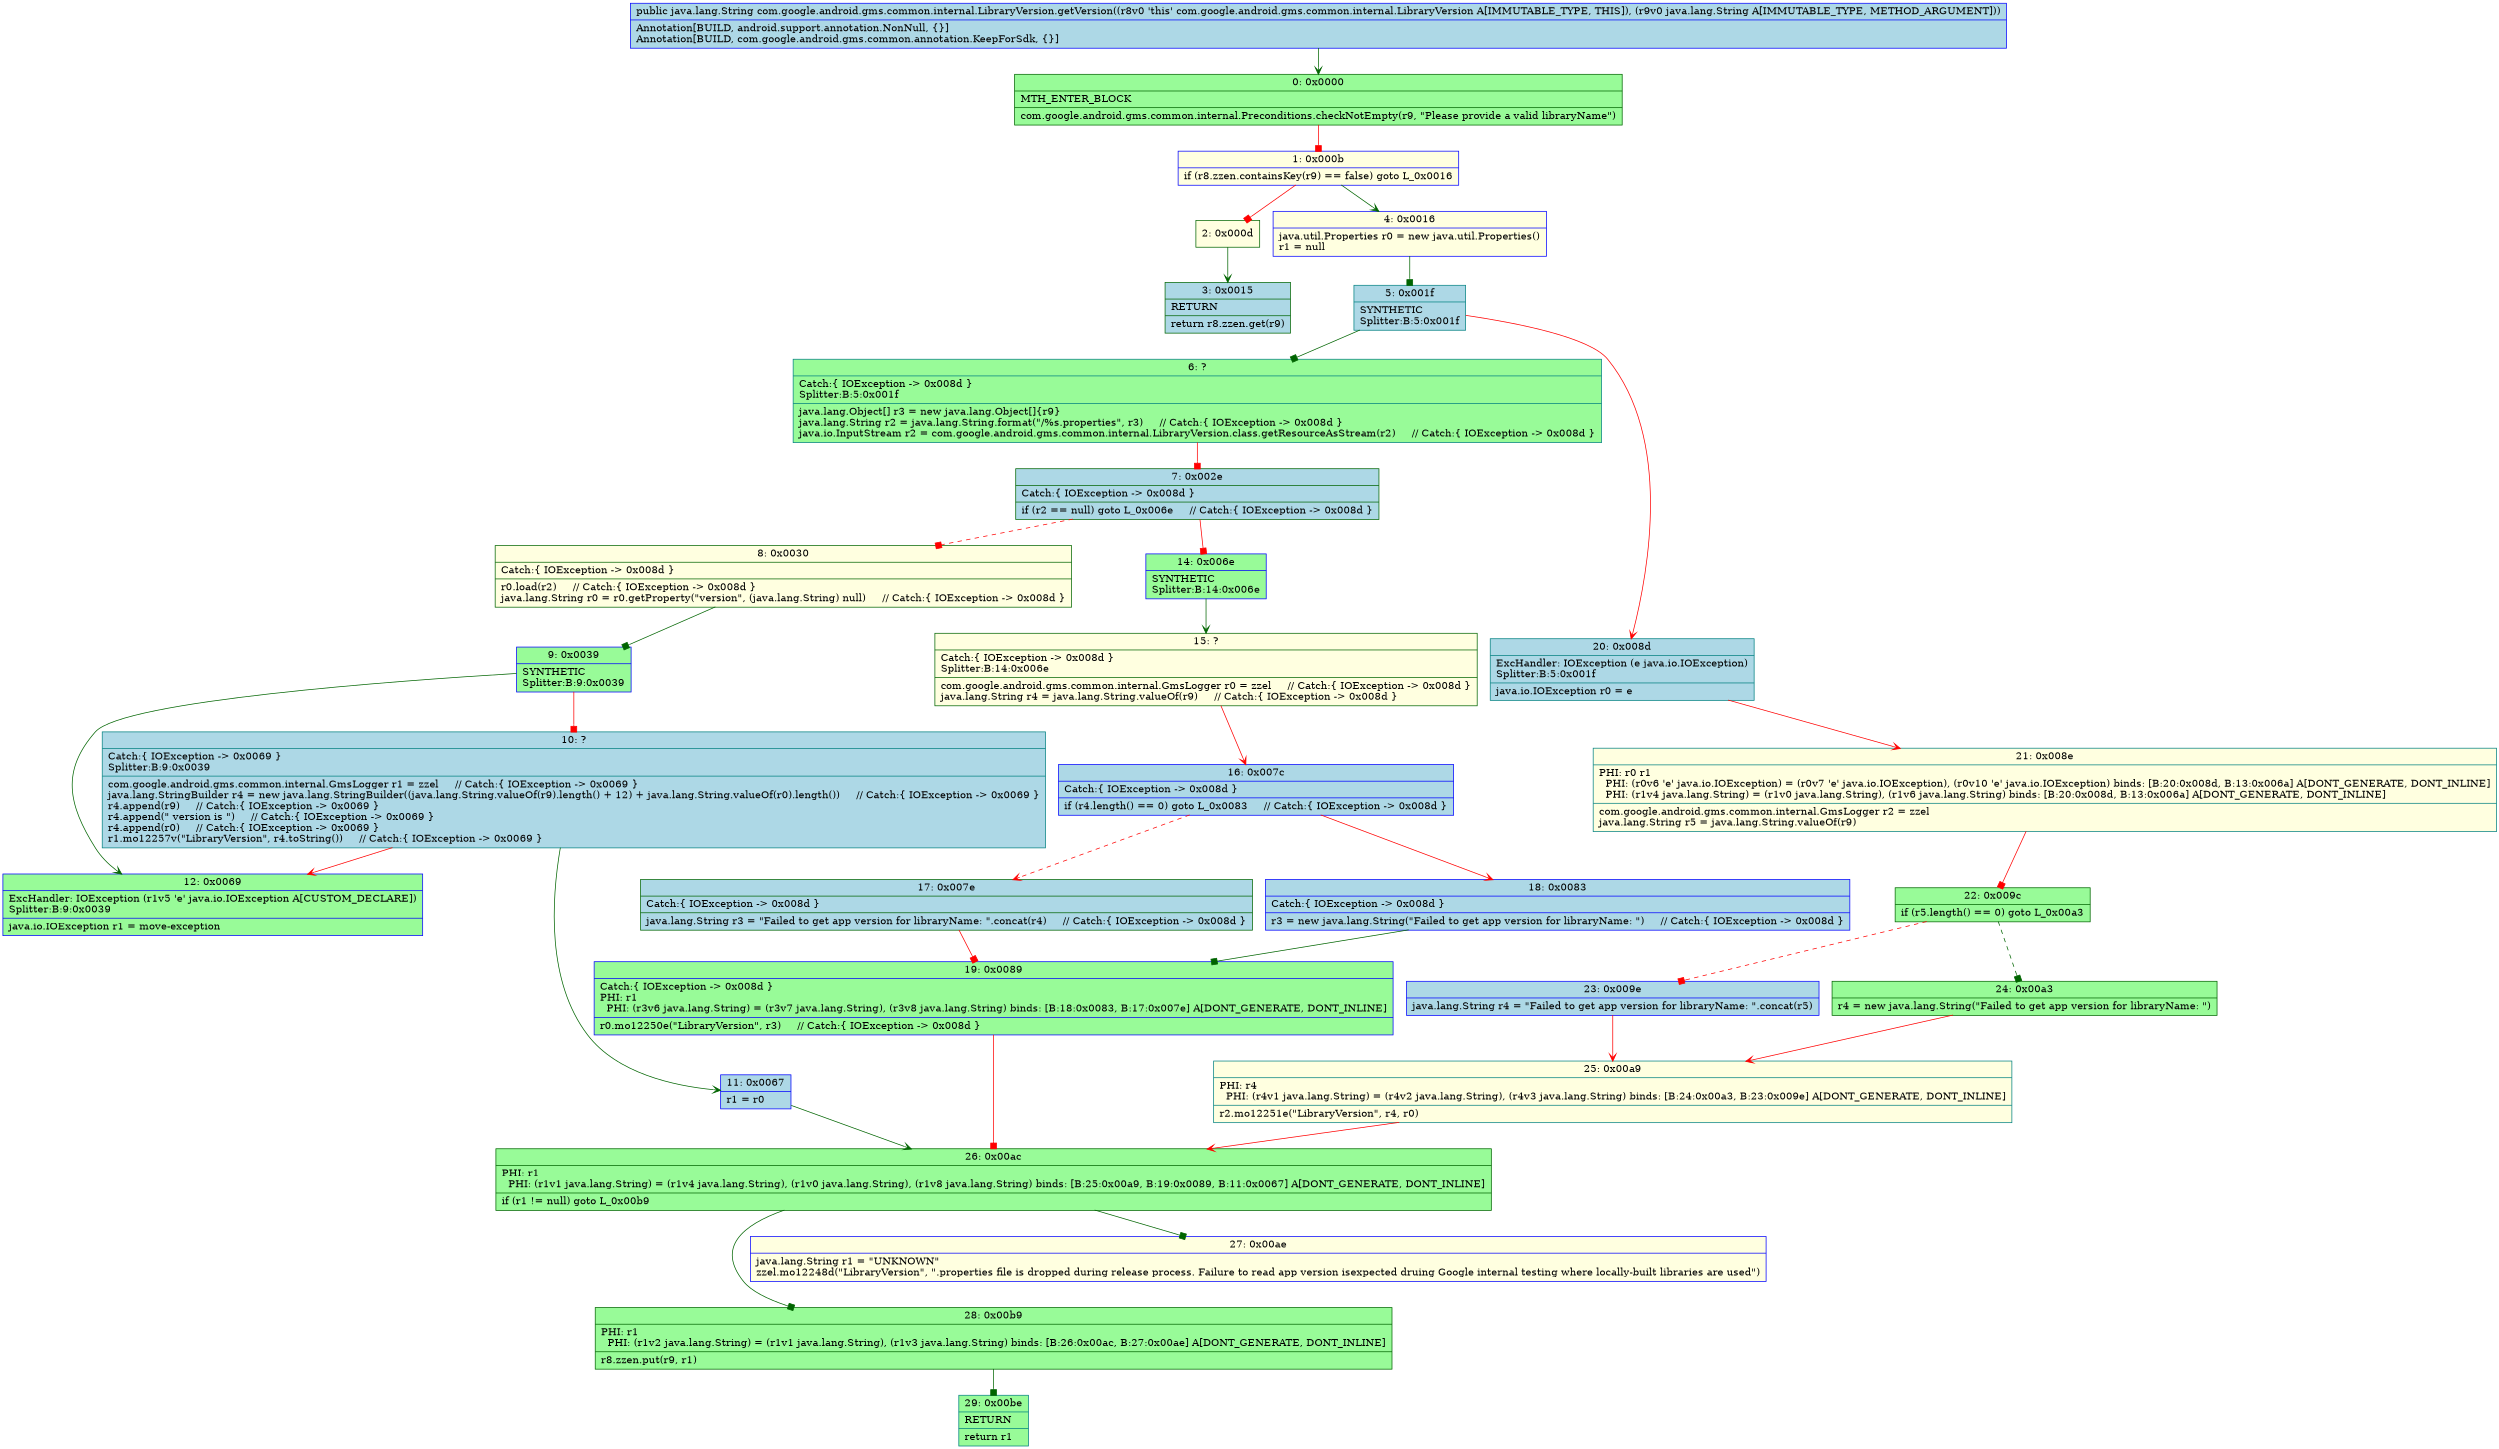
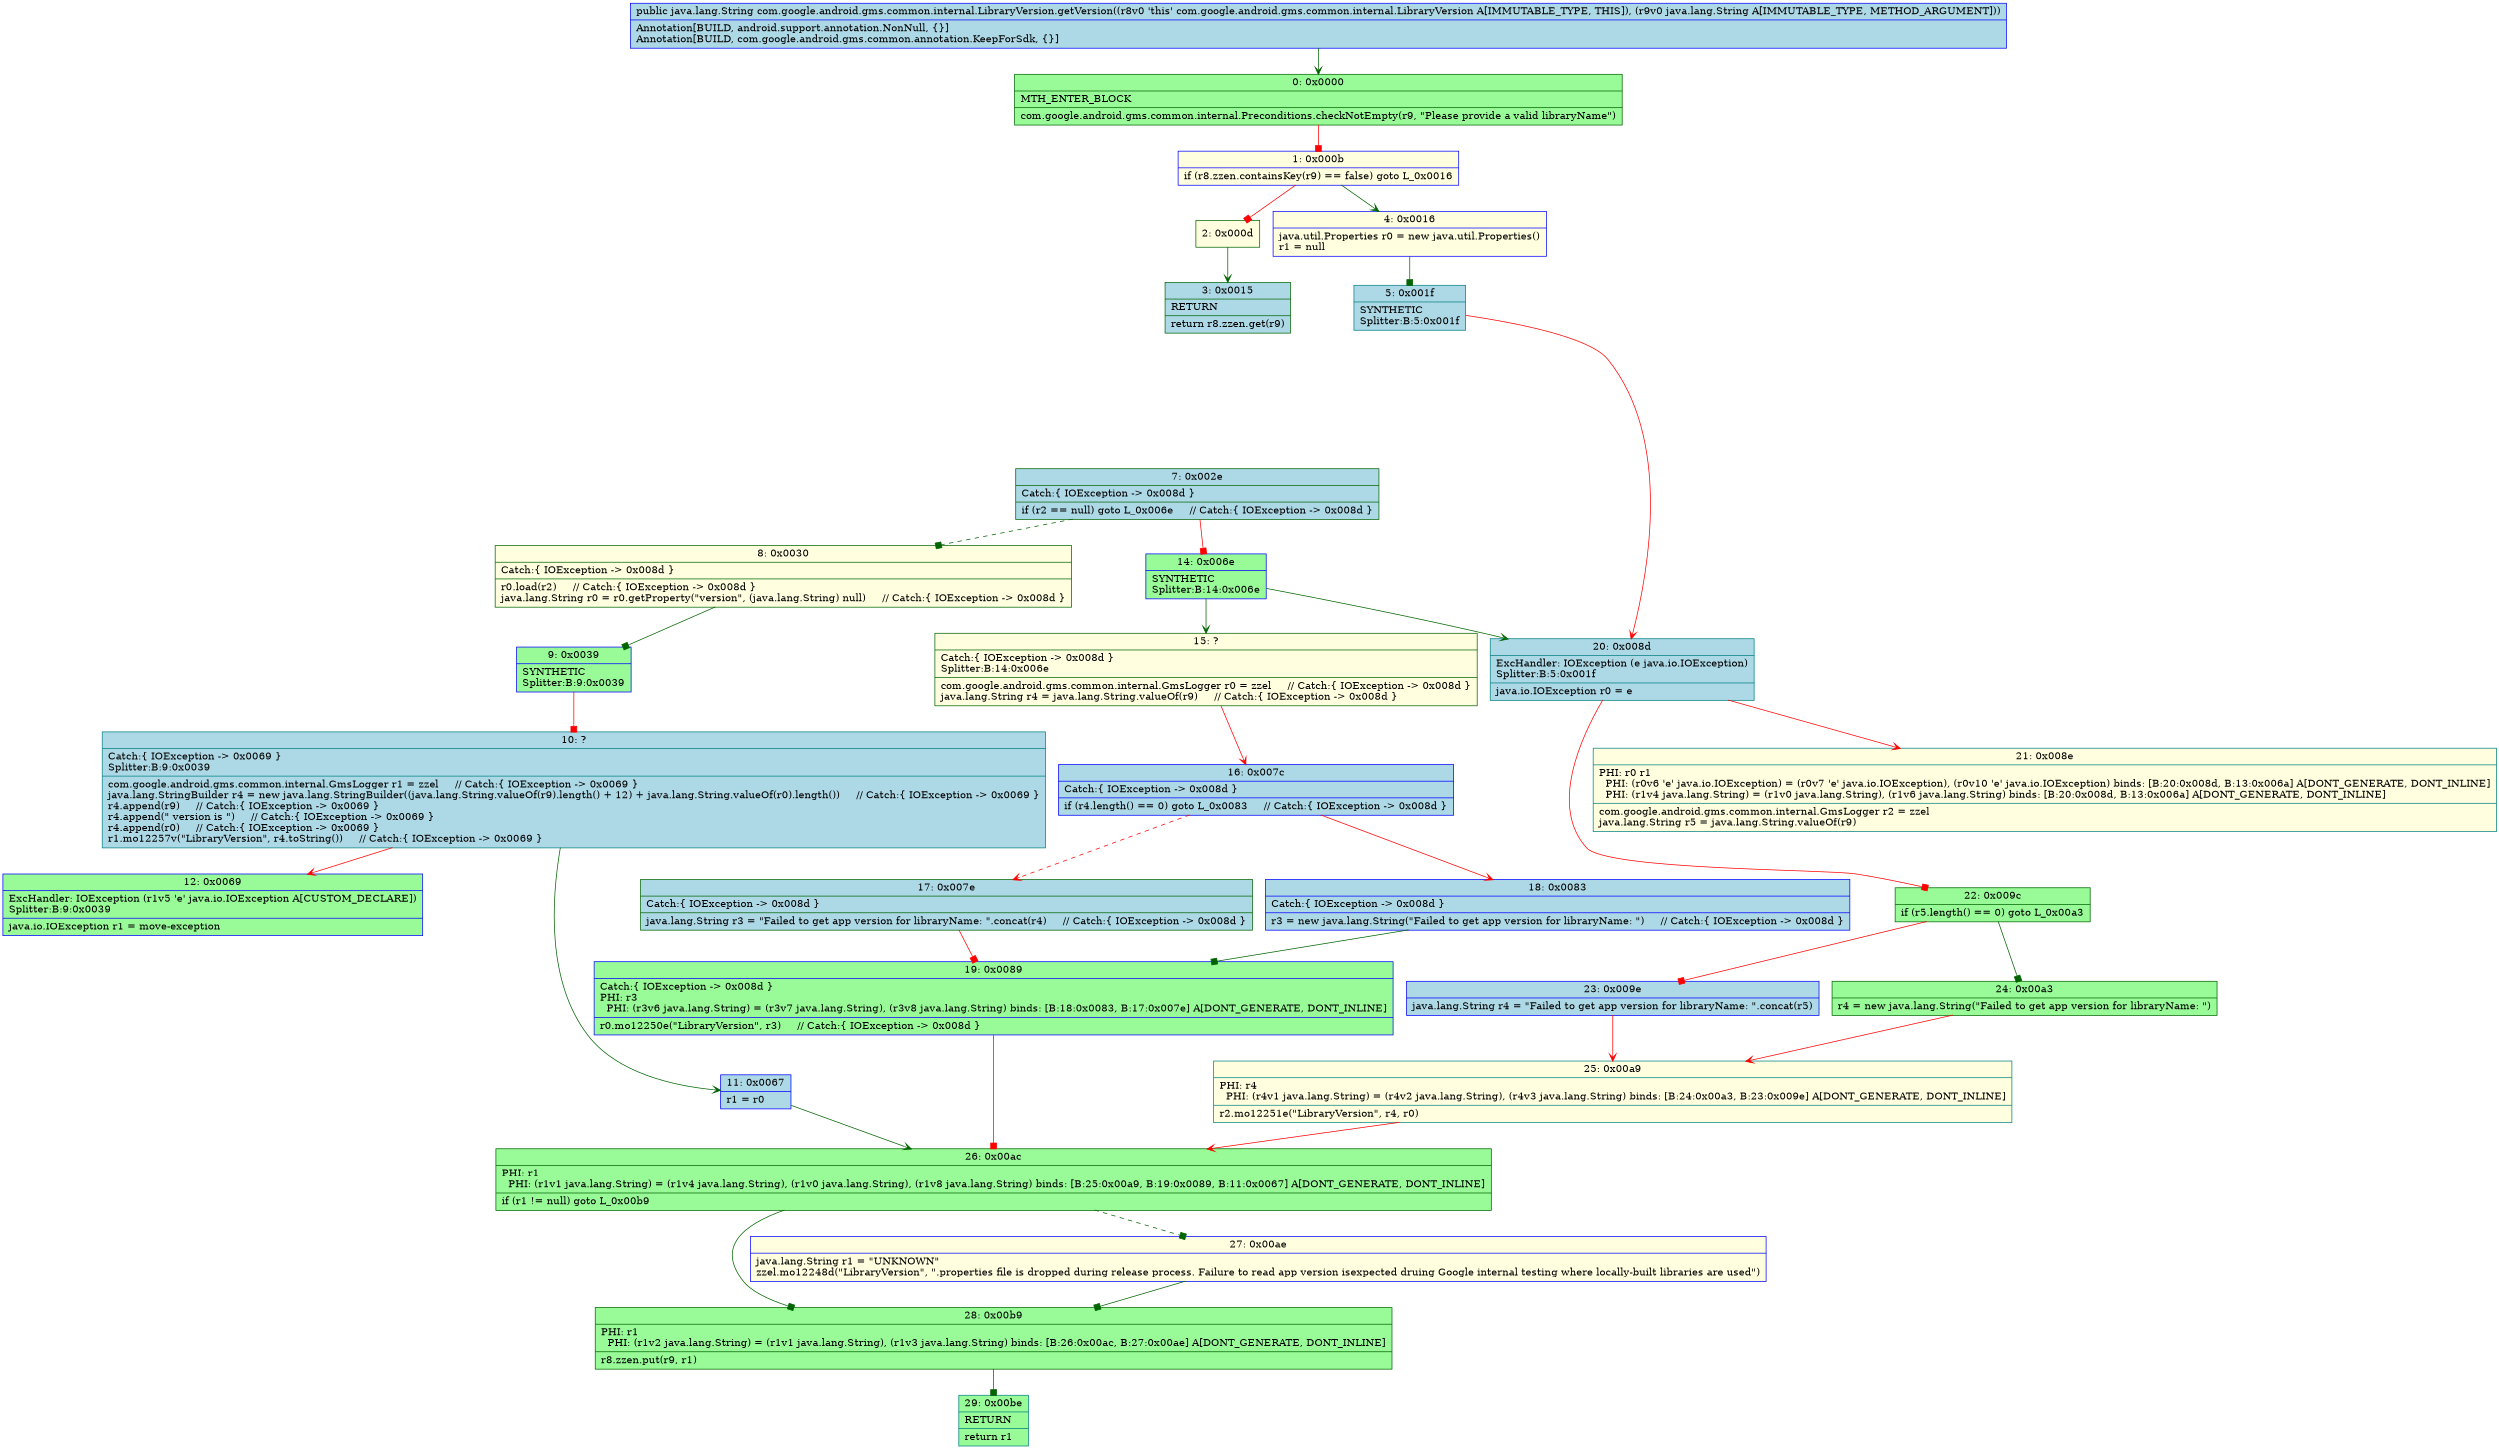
(1197, 401) -> none
(1008, 532) -> (1008, 532)
none -> (1384, 612)
(225, 699) -> none
(2015, 856) -> (1674, 865)
(2007, 948) -> (2007, 948)
(1806, 951) -> (1806, 951)
(621, 998) -> (621, 998)
(1137, 1222) -> (1137, 1222)
none -> (1144, 1293)
